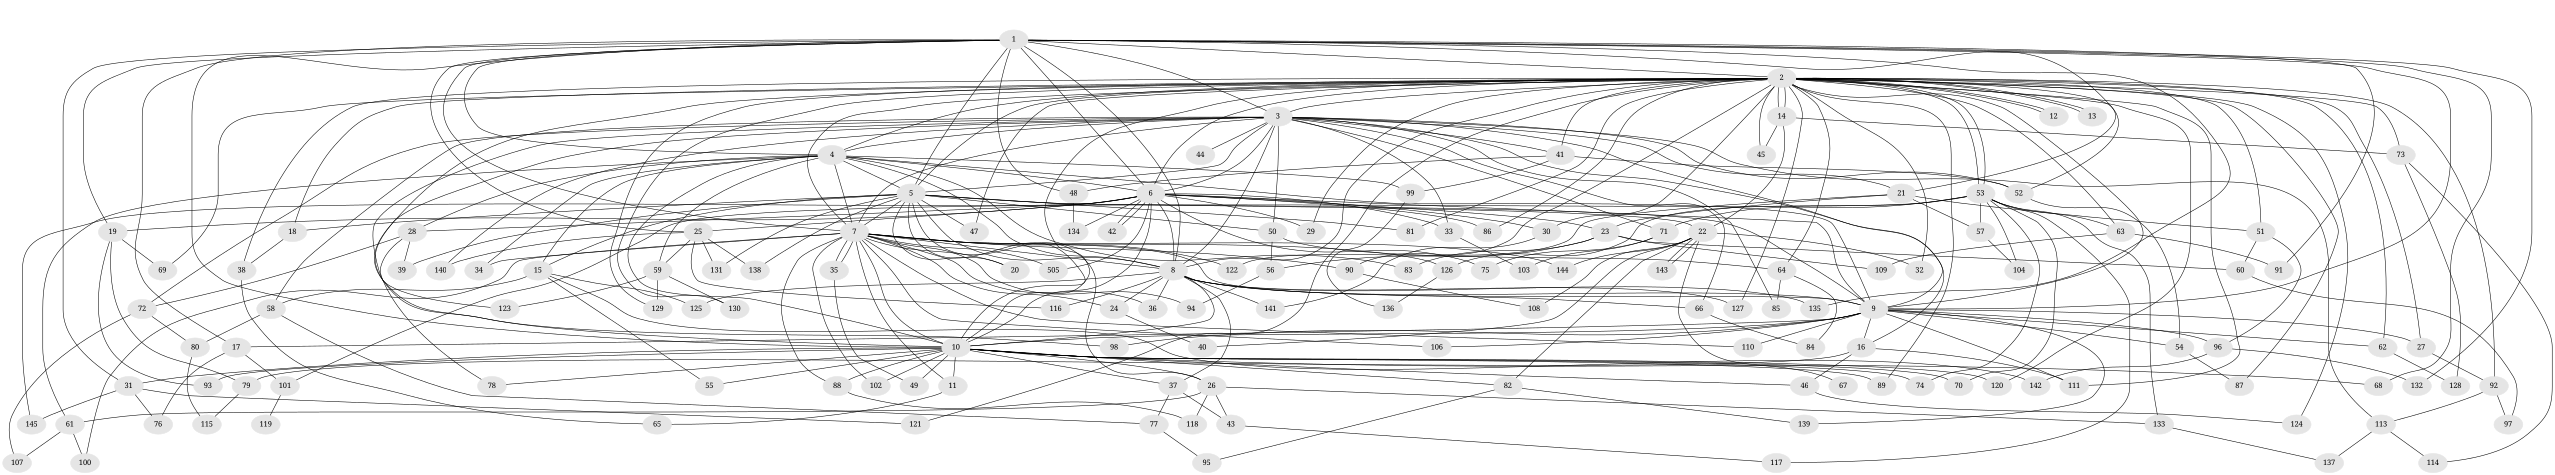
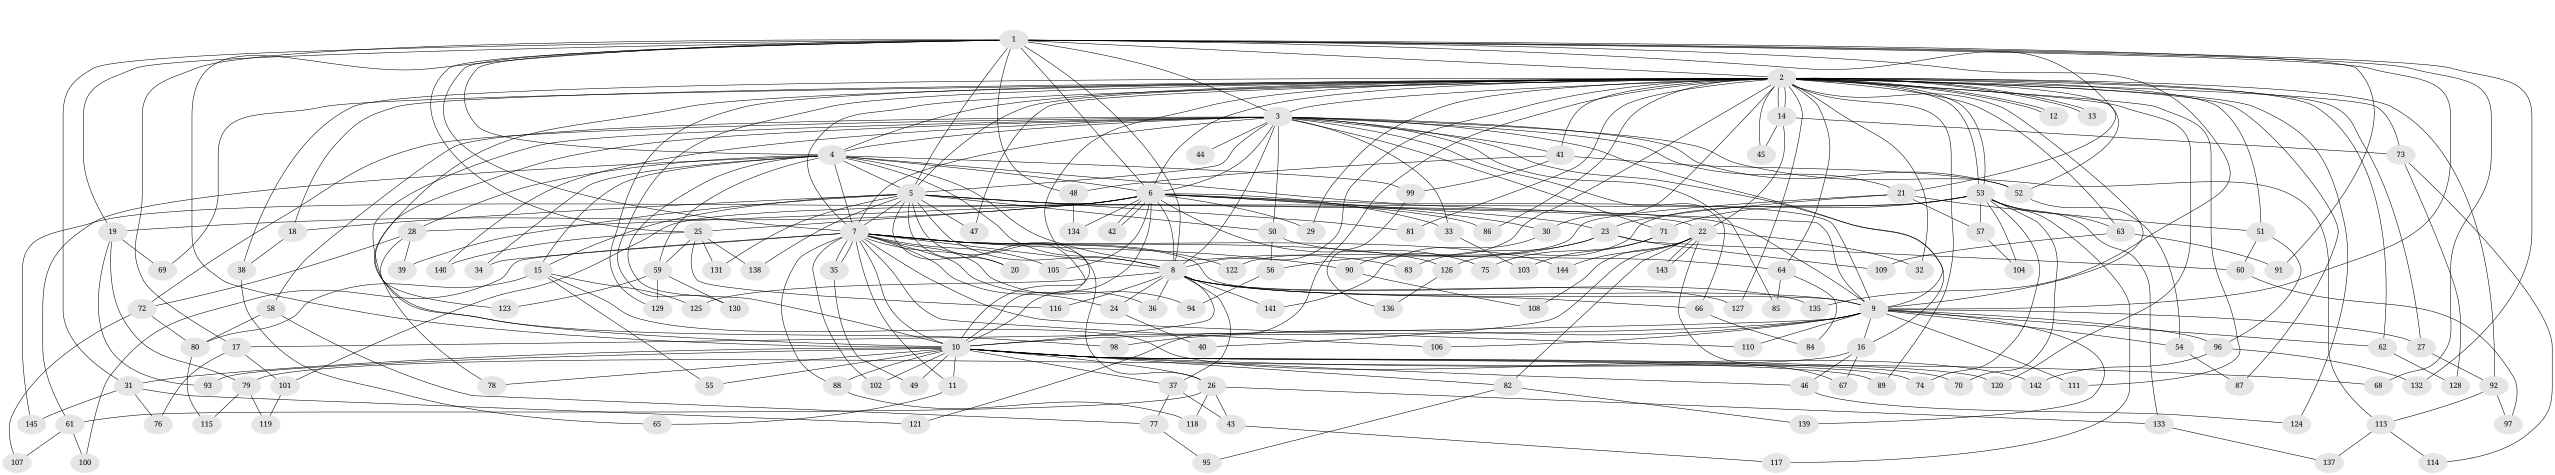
(1053, 271) -> (1053, 271)
(411, 290) -> (361, 286)
(1971, 358) -> (1852, 367)
none -> (256, 405)
